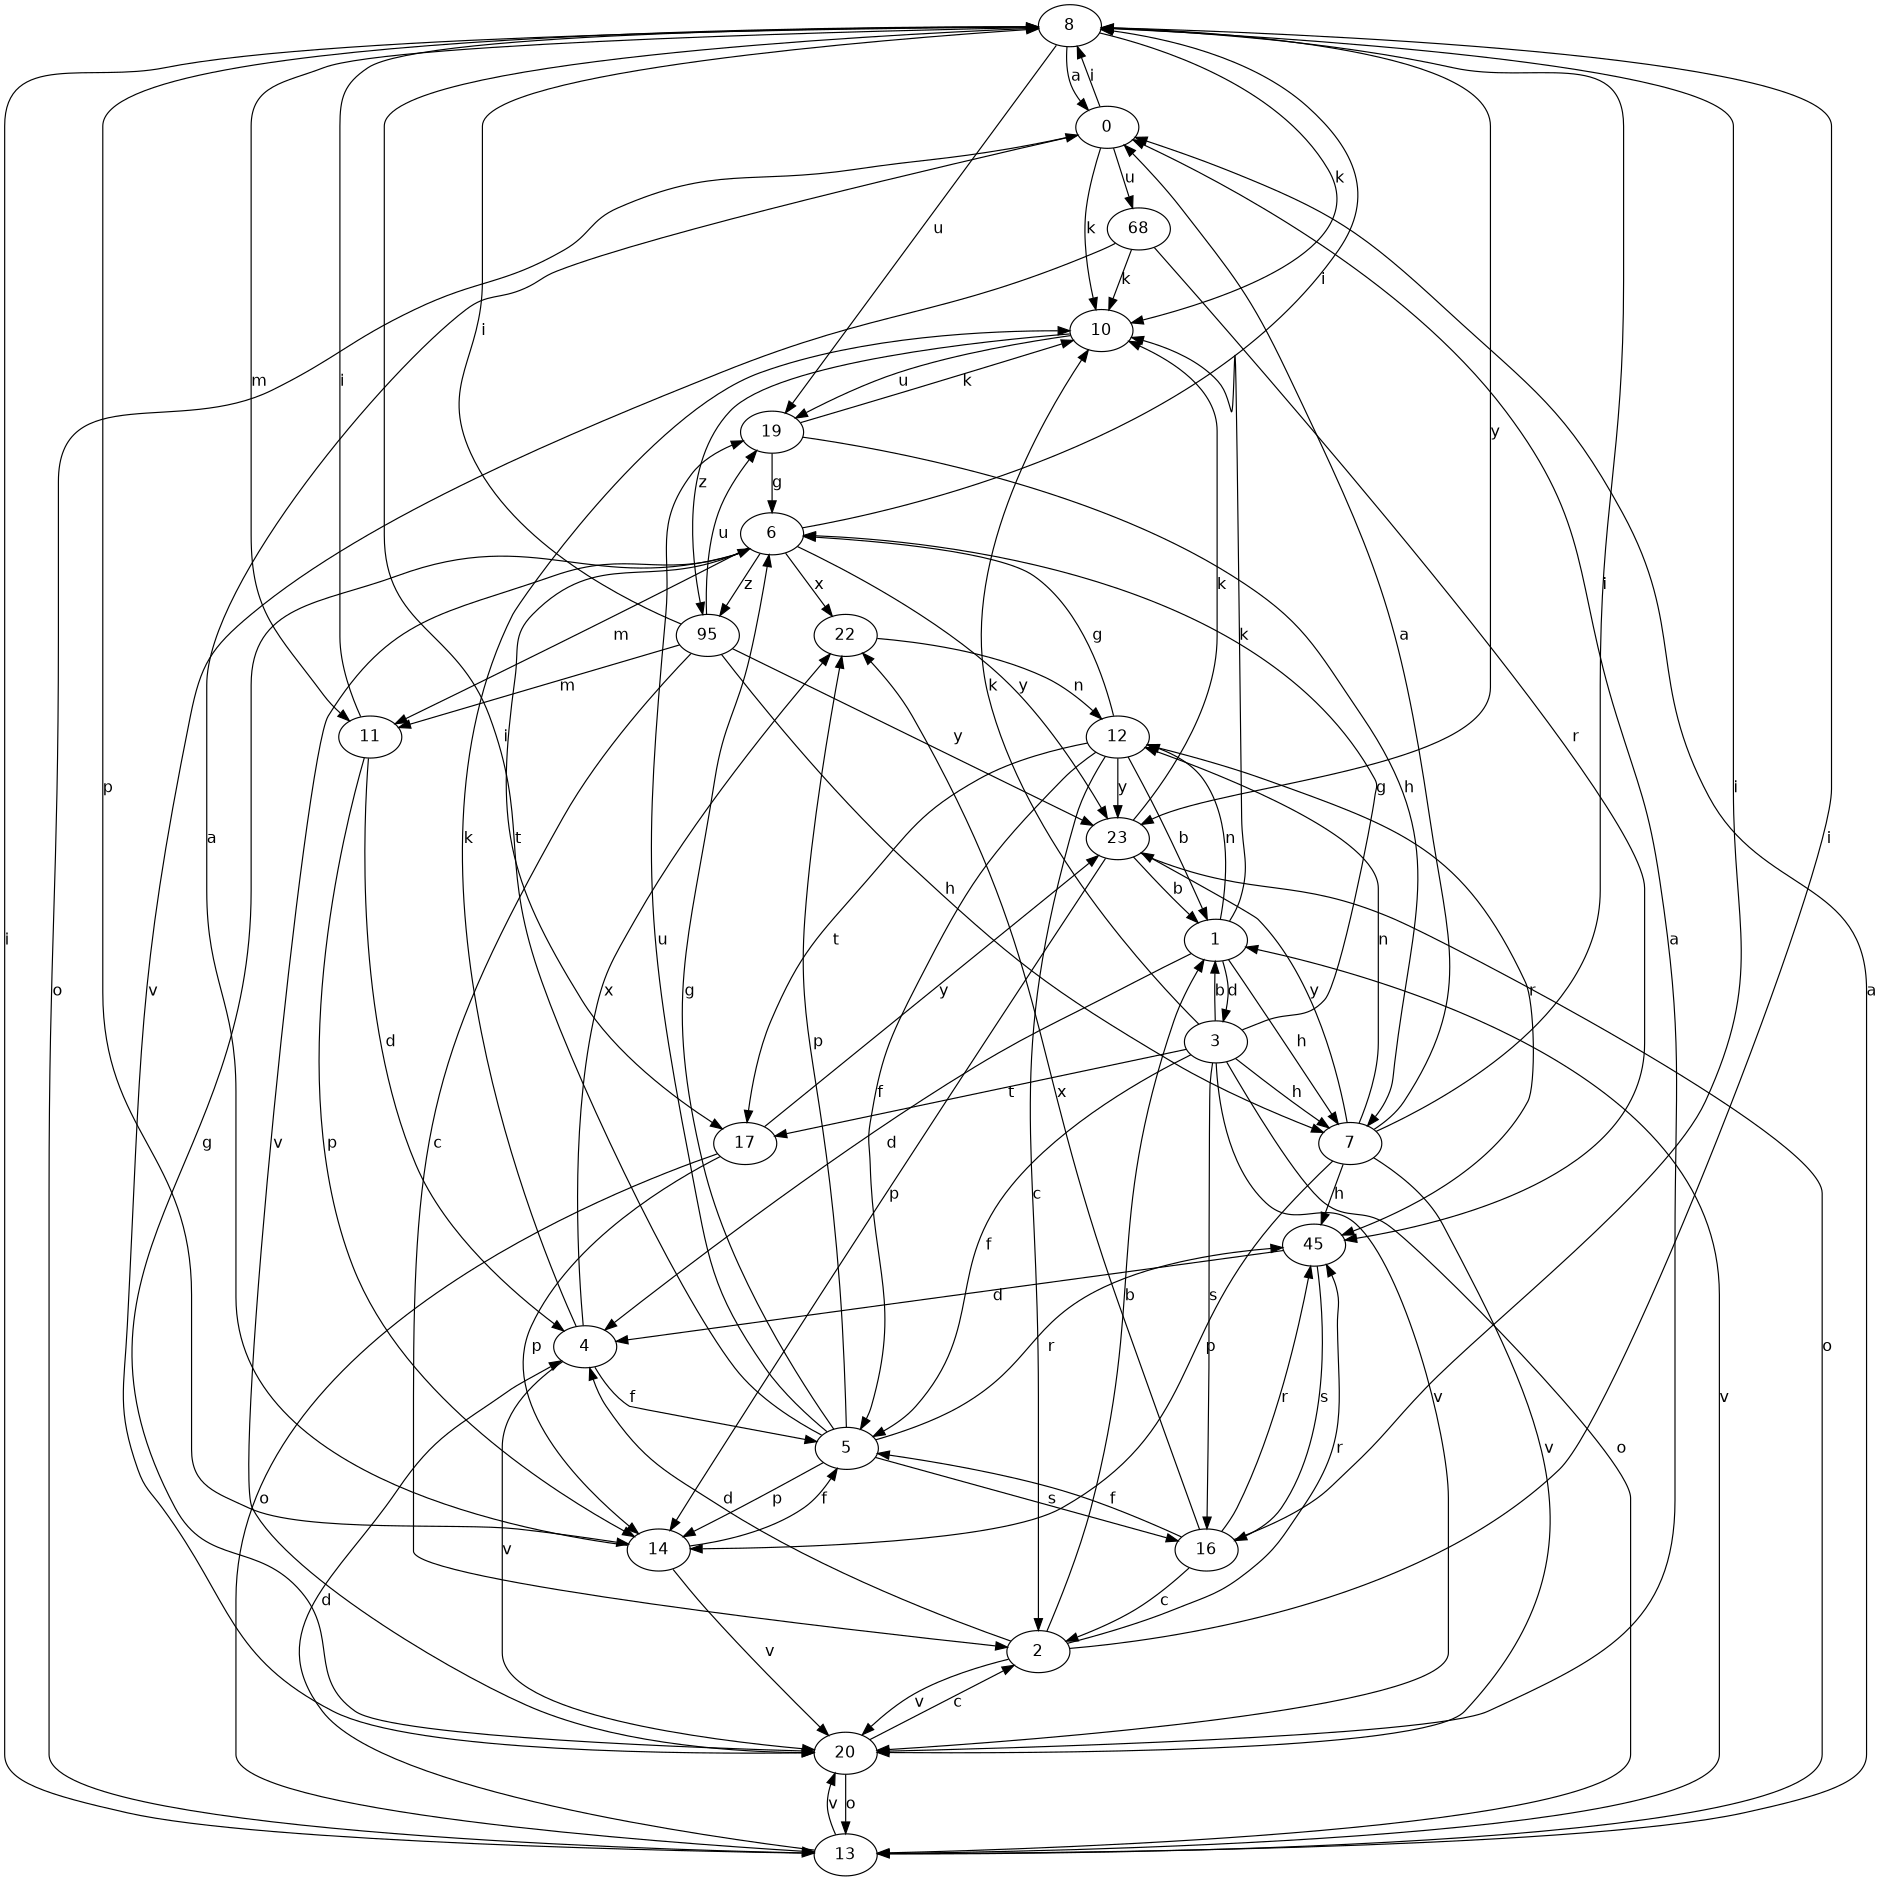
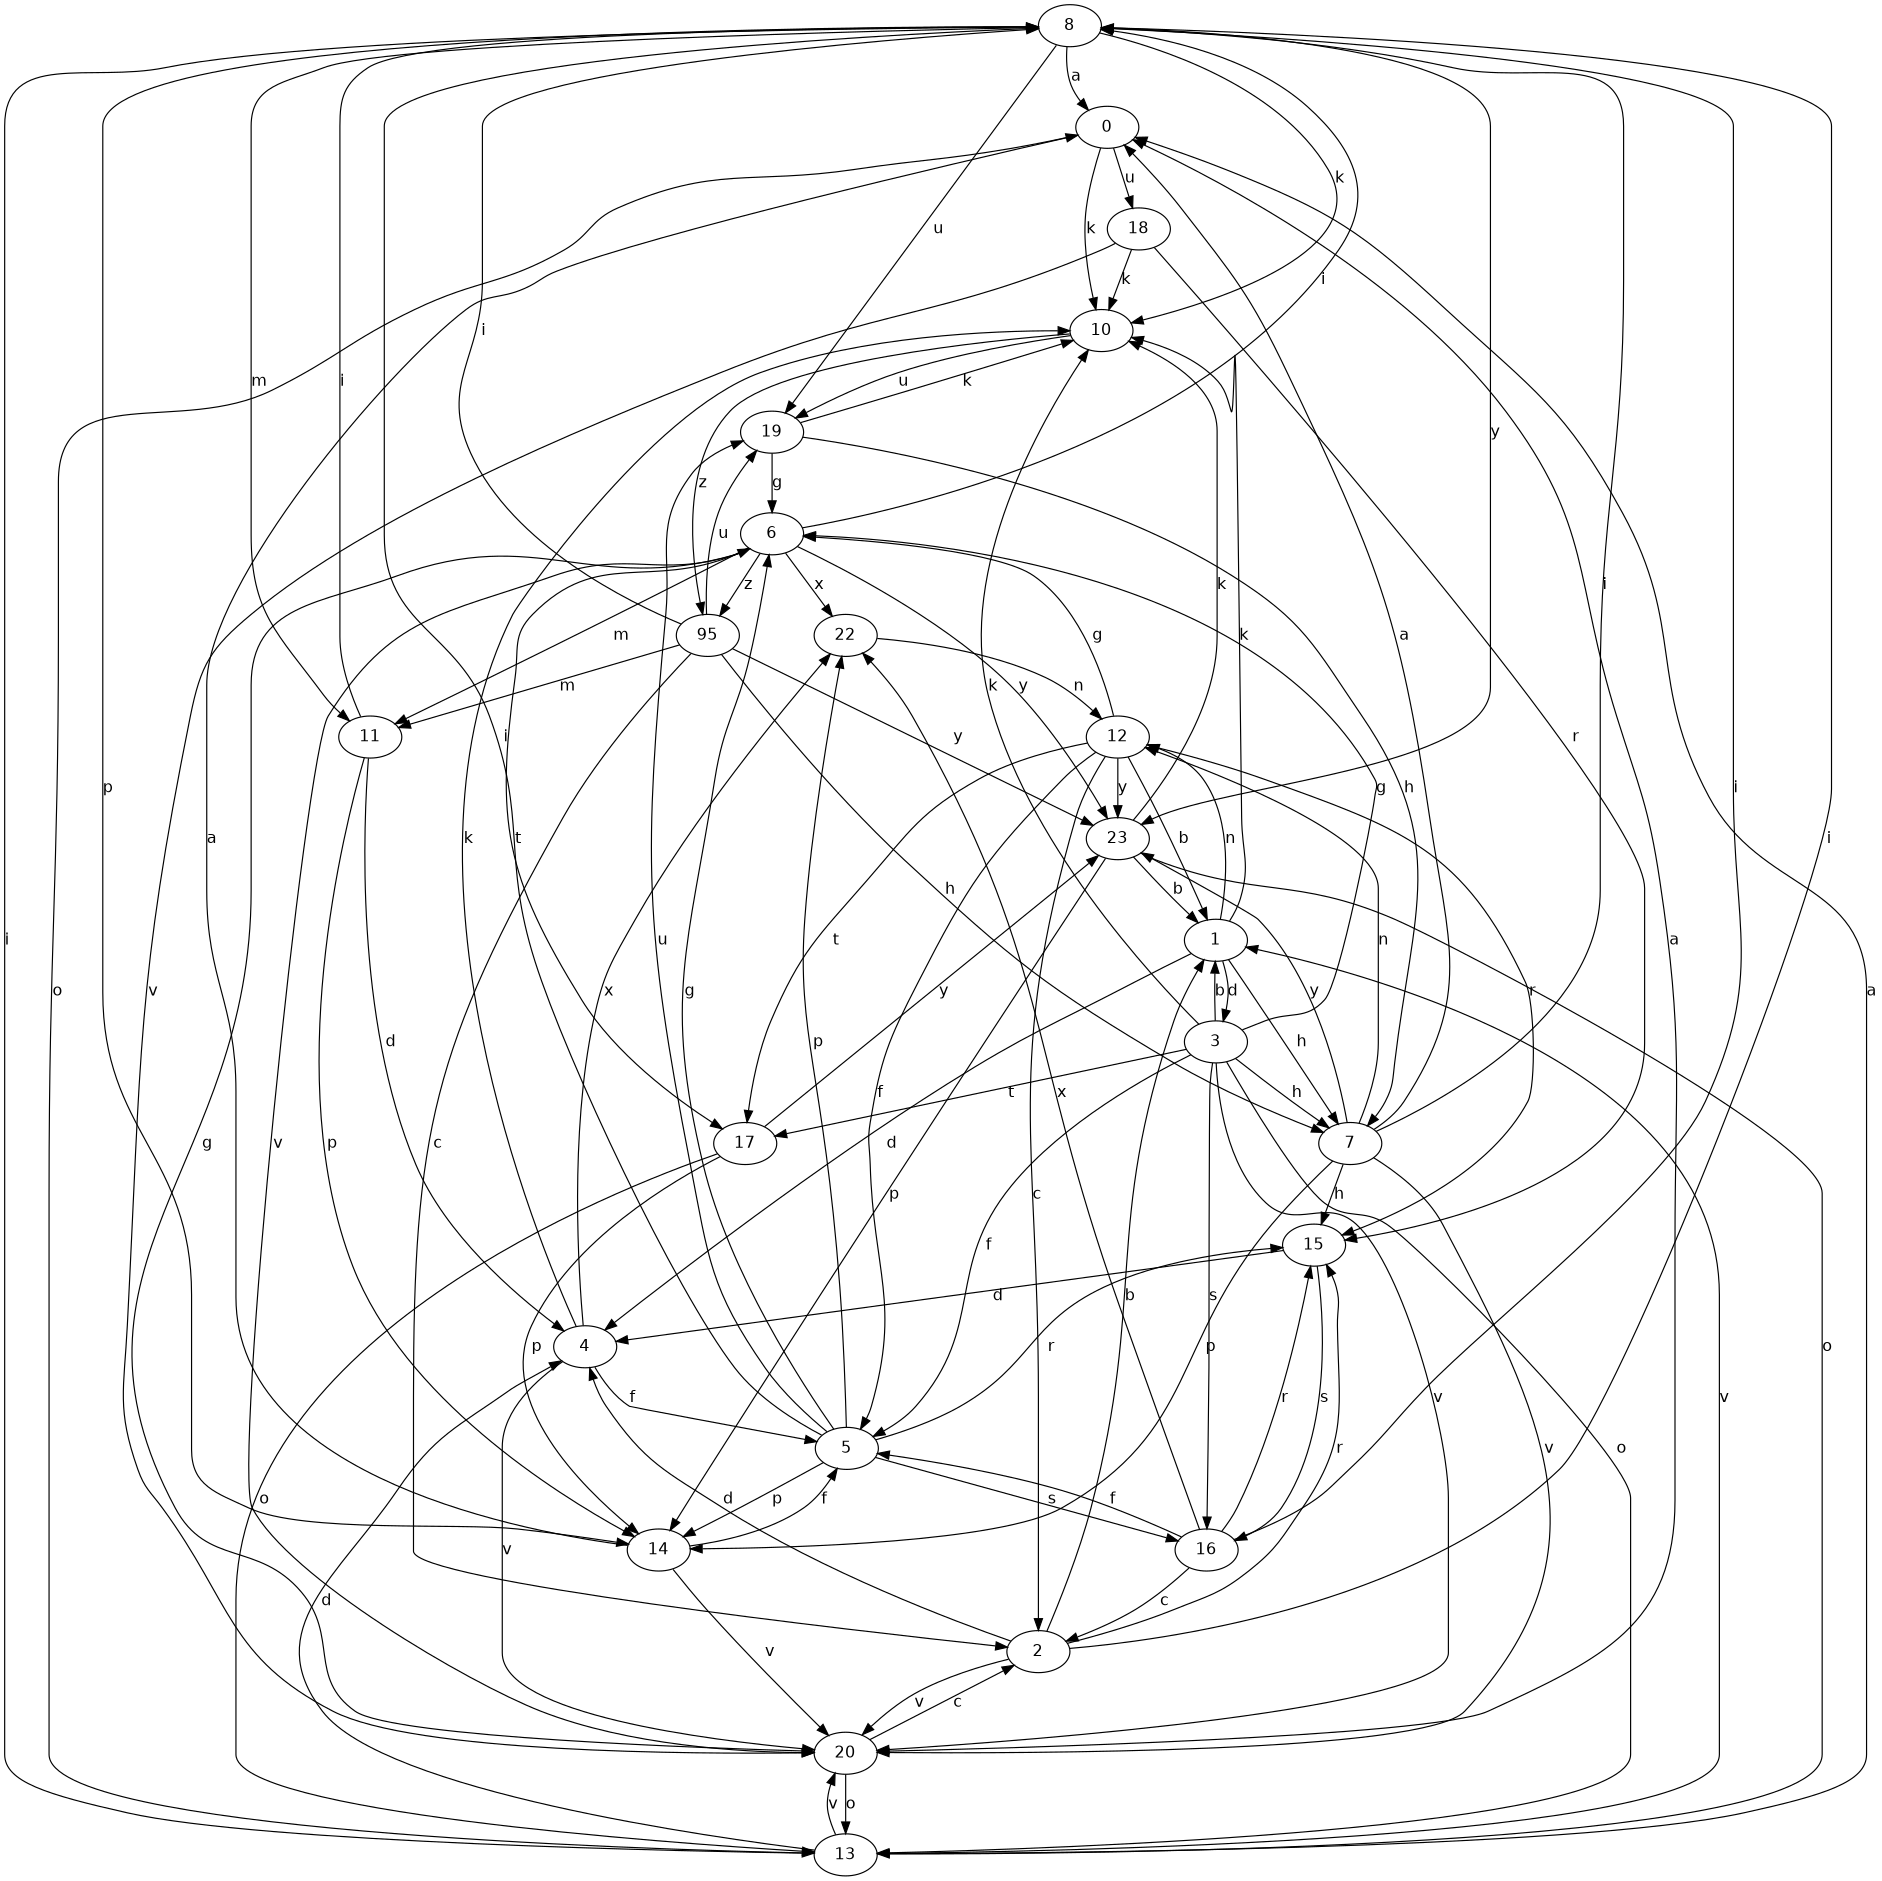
(1091, 82) -> none
(1139, 229) -> (1139, 229)
(1314, 1245) -> (1314, 1245)
